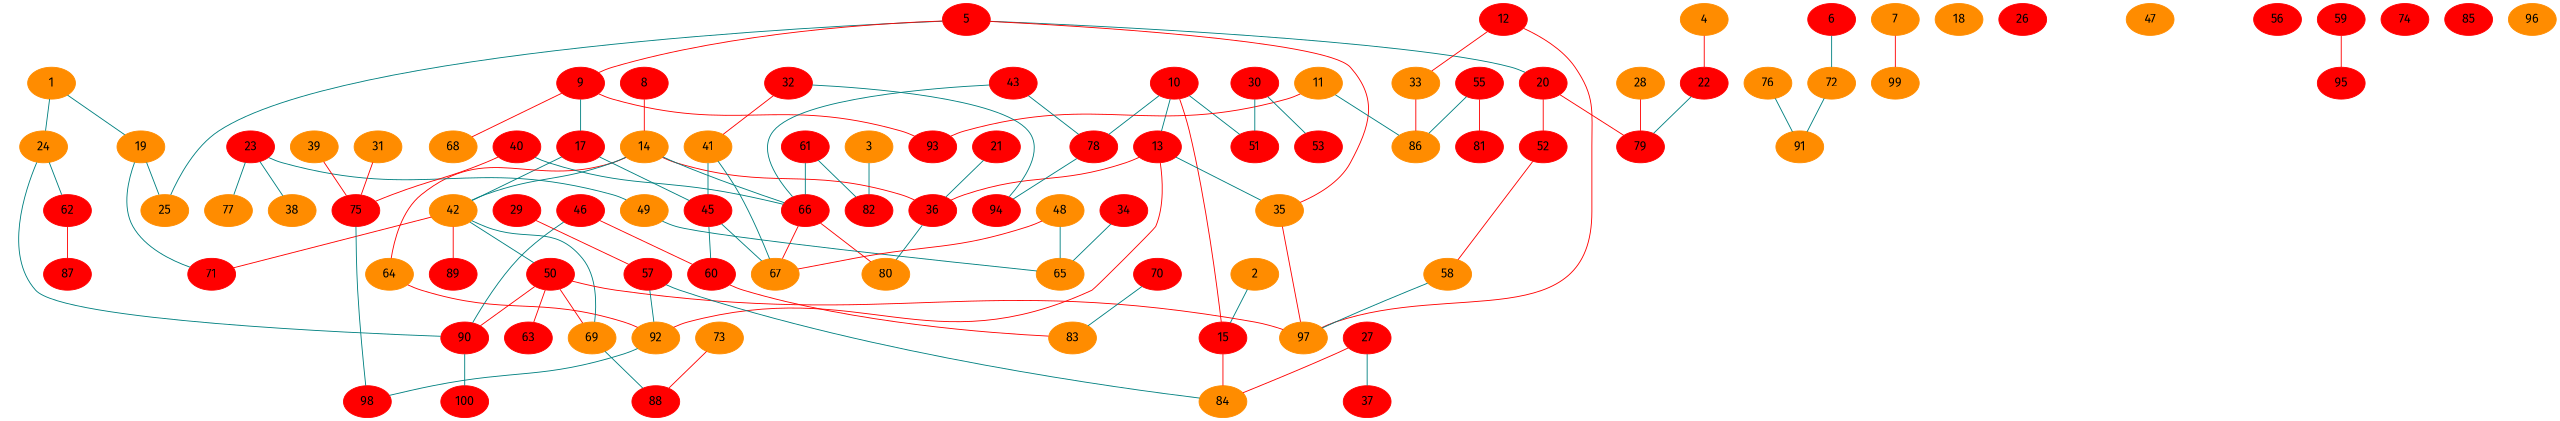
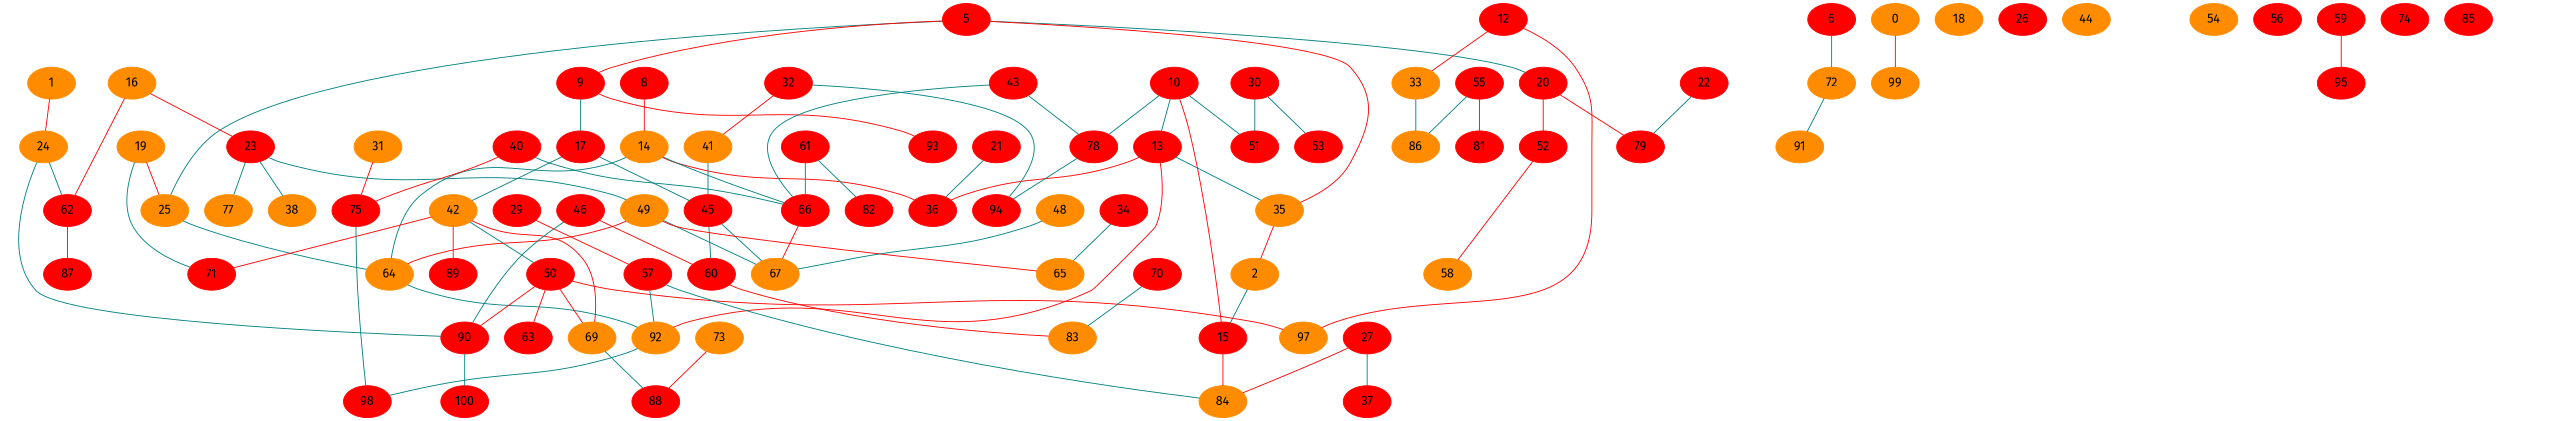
(1704, 19) -> none
(1895, 19) -> (1895, 19)
none -> (2086, 19)
(2150, 19) -> none
none -> (2214, 19)
(2532, 19) -> none
none -> (132, 83)
(1319, 83) -> none
(1641, 83) -> none
(1768, 83) -> none
(48, 115) -> (48, 115)
(96, 115) -> none
(1416, 115) -> (1416, 115)
(314, 147) -> none
(453, 147) -> none
(869, 147) -> none
(493, 168) -> (493, 168)
(557, 177) -> none
(153, 179) -> (153, 179)
(747, 208) -> (703, 239)
none -> (517, 242)
(562, 242) -> (566, 244)
(1060, 243) -> none
none -> (274, 249)
(839, 249) -> (849, 250)
(921, 249) -> (921, 249)
(886, 274) -> none
(1291, 274) -> (1267, 242)
(1375, 305) -> none
(523, 306) -> (523, 306)
